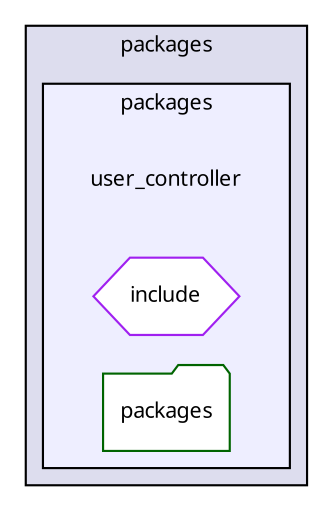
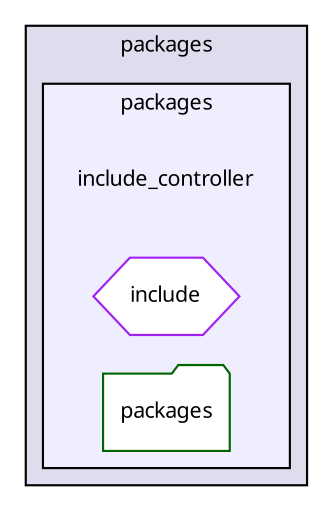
(166, 180) -> (166, 180)
